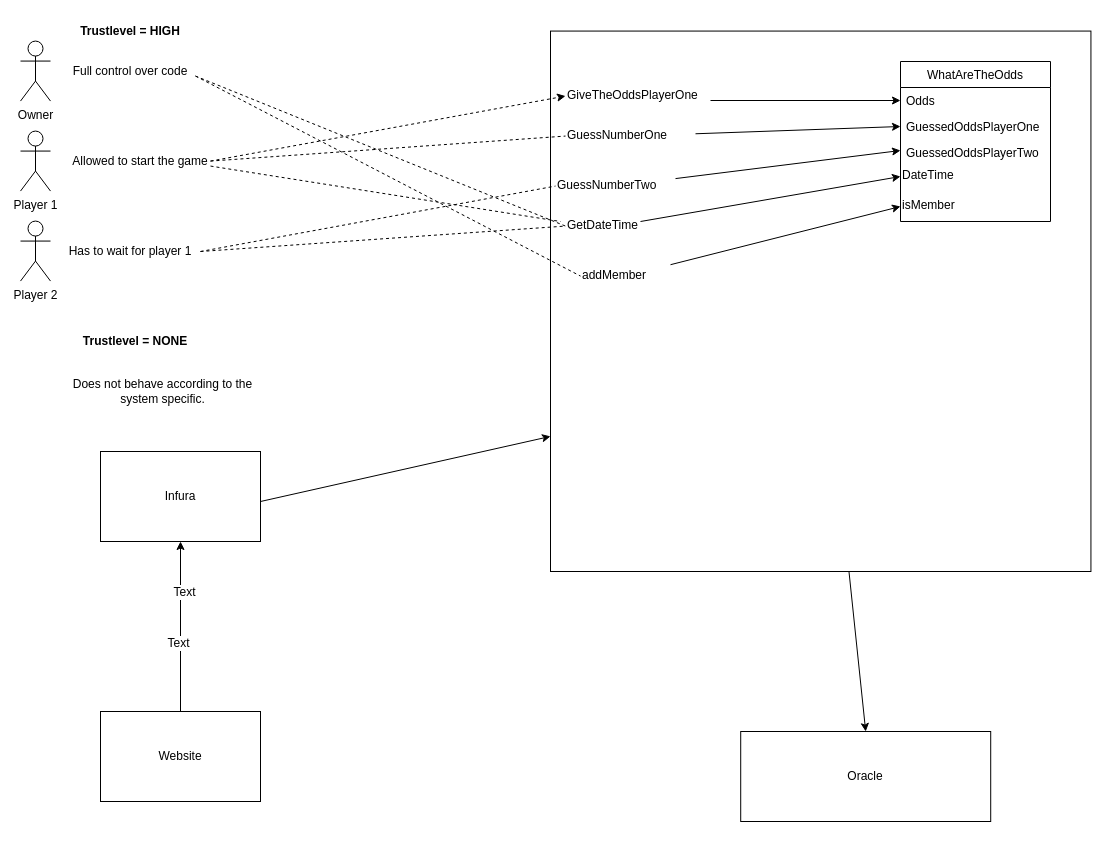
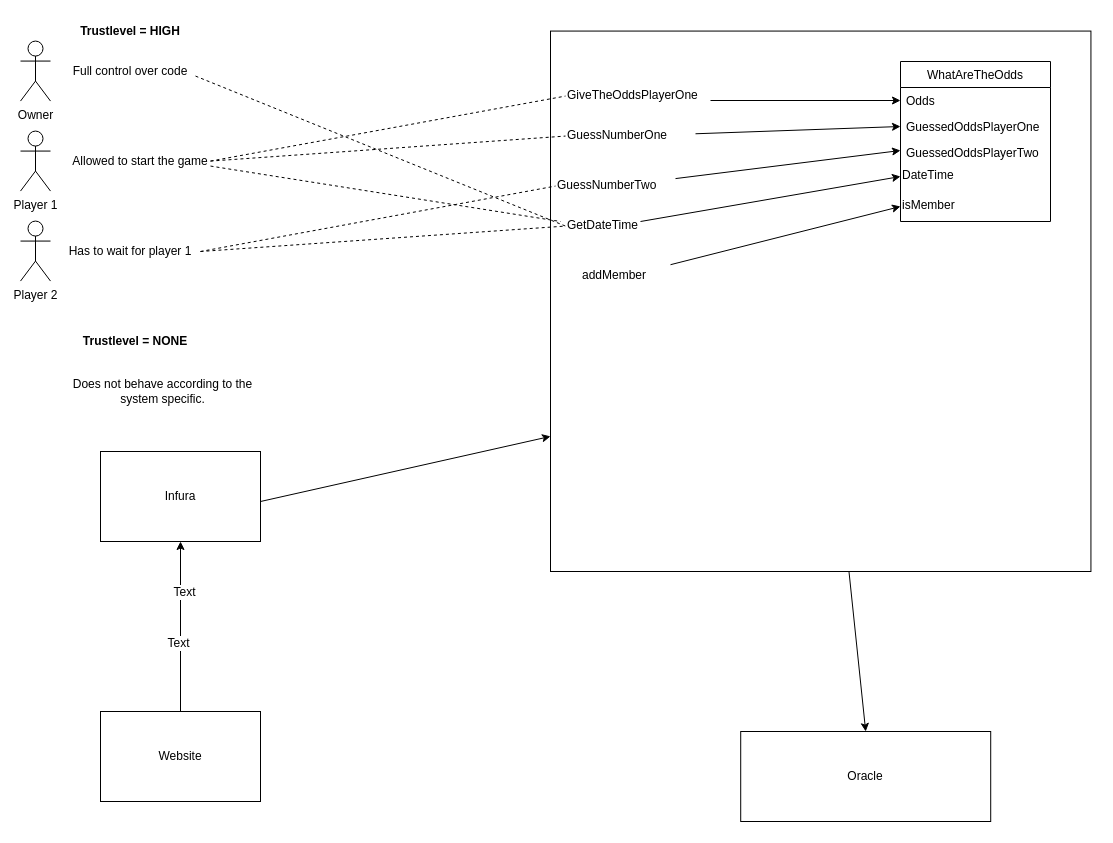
(557, 98) -> (560, 97)
(392, 178) -> none
